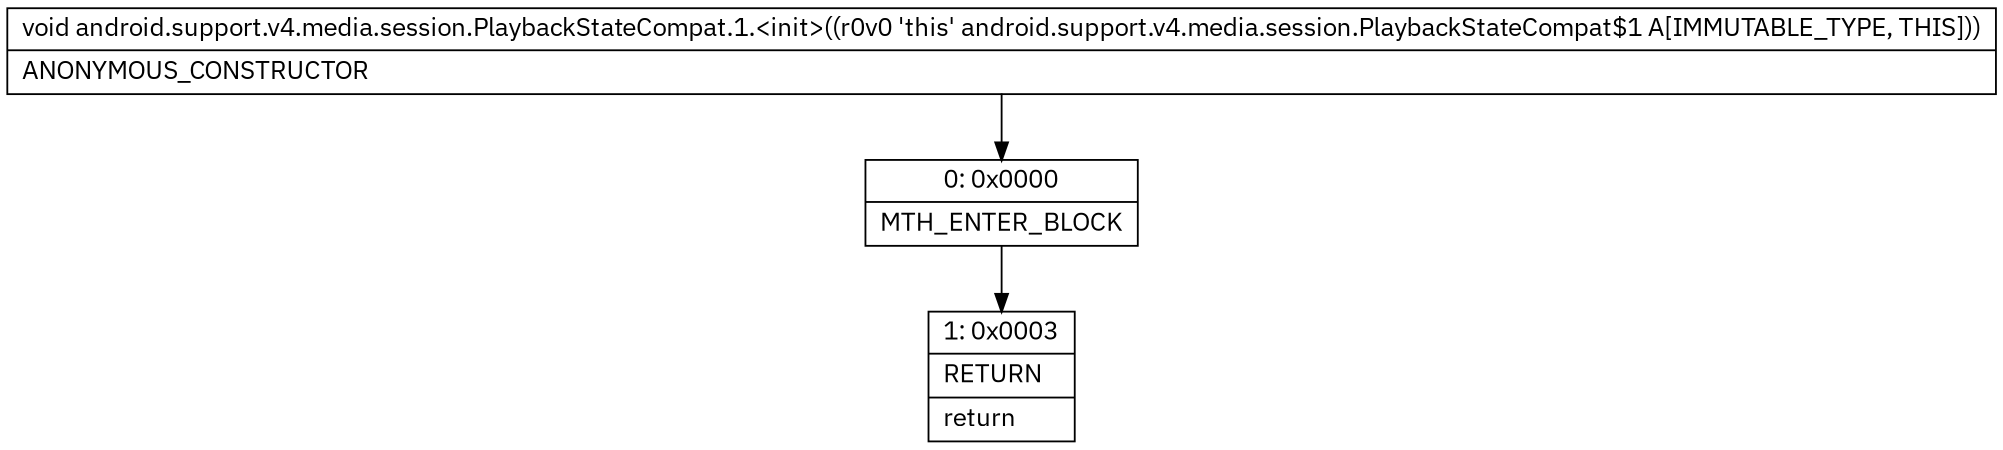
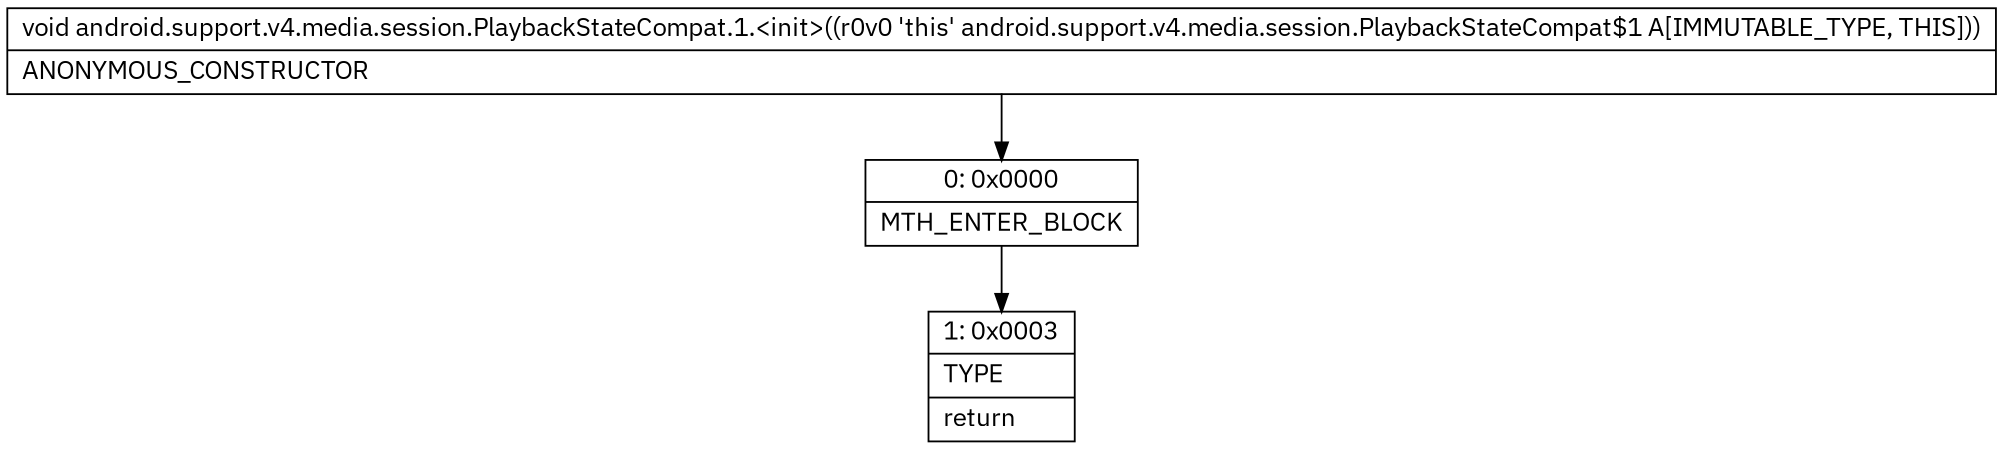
(993, 375) -> (974, 375)
